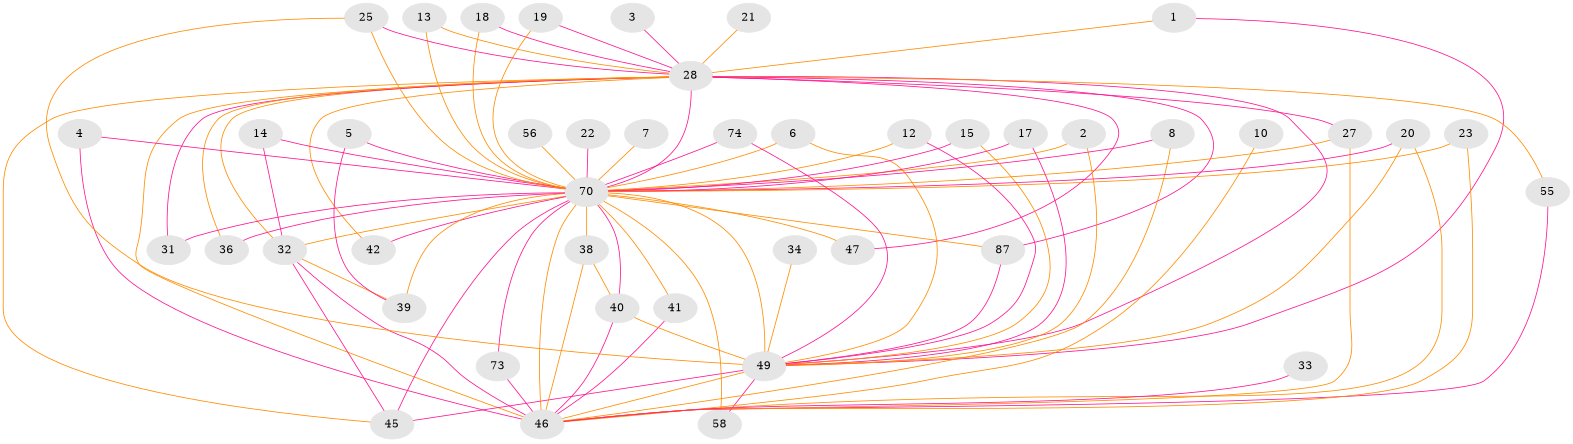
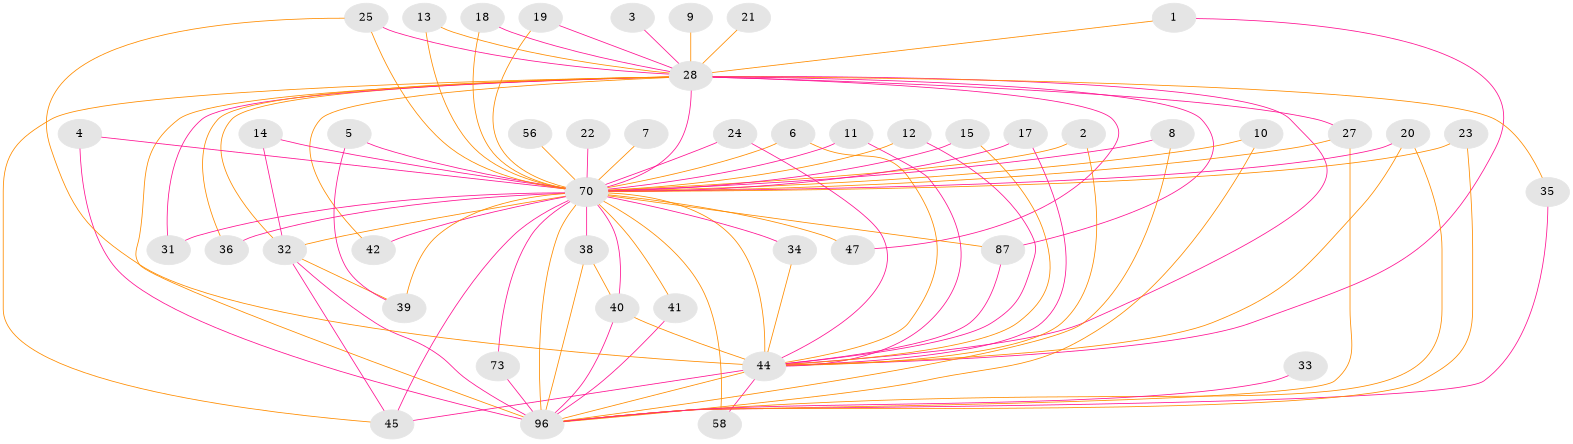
none -> (691, 18)
(735, 134) -> (735, 134)
none -> (851, 134)
none -> (942, 176)
(1548, 192) -> (1548, 192)
none -> (693, 216)
(587, 221) -> (587, 221)
(764, 366) -> (764, 366)
(542, 424) -> (542, 424)
